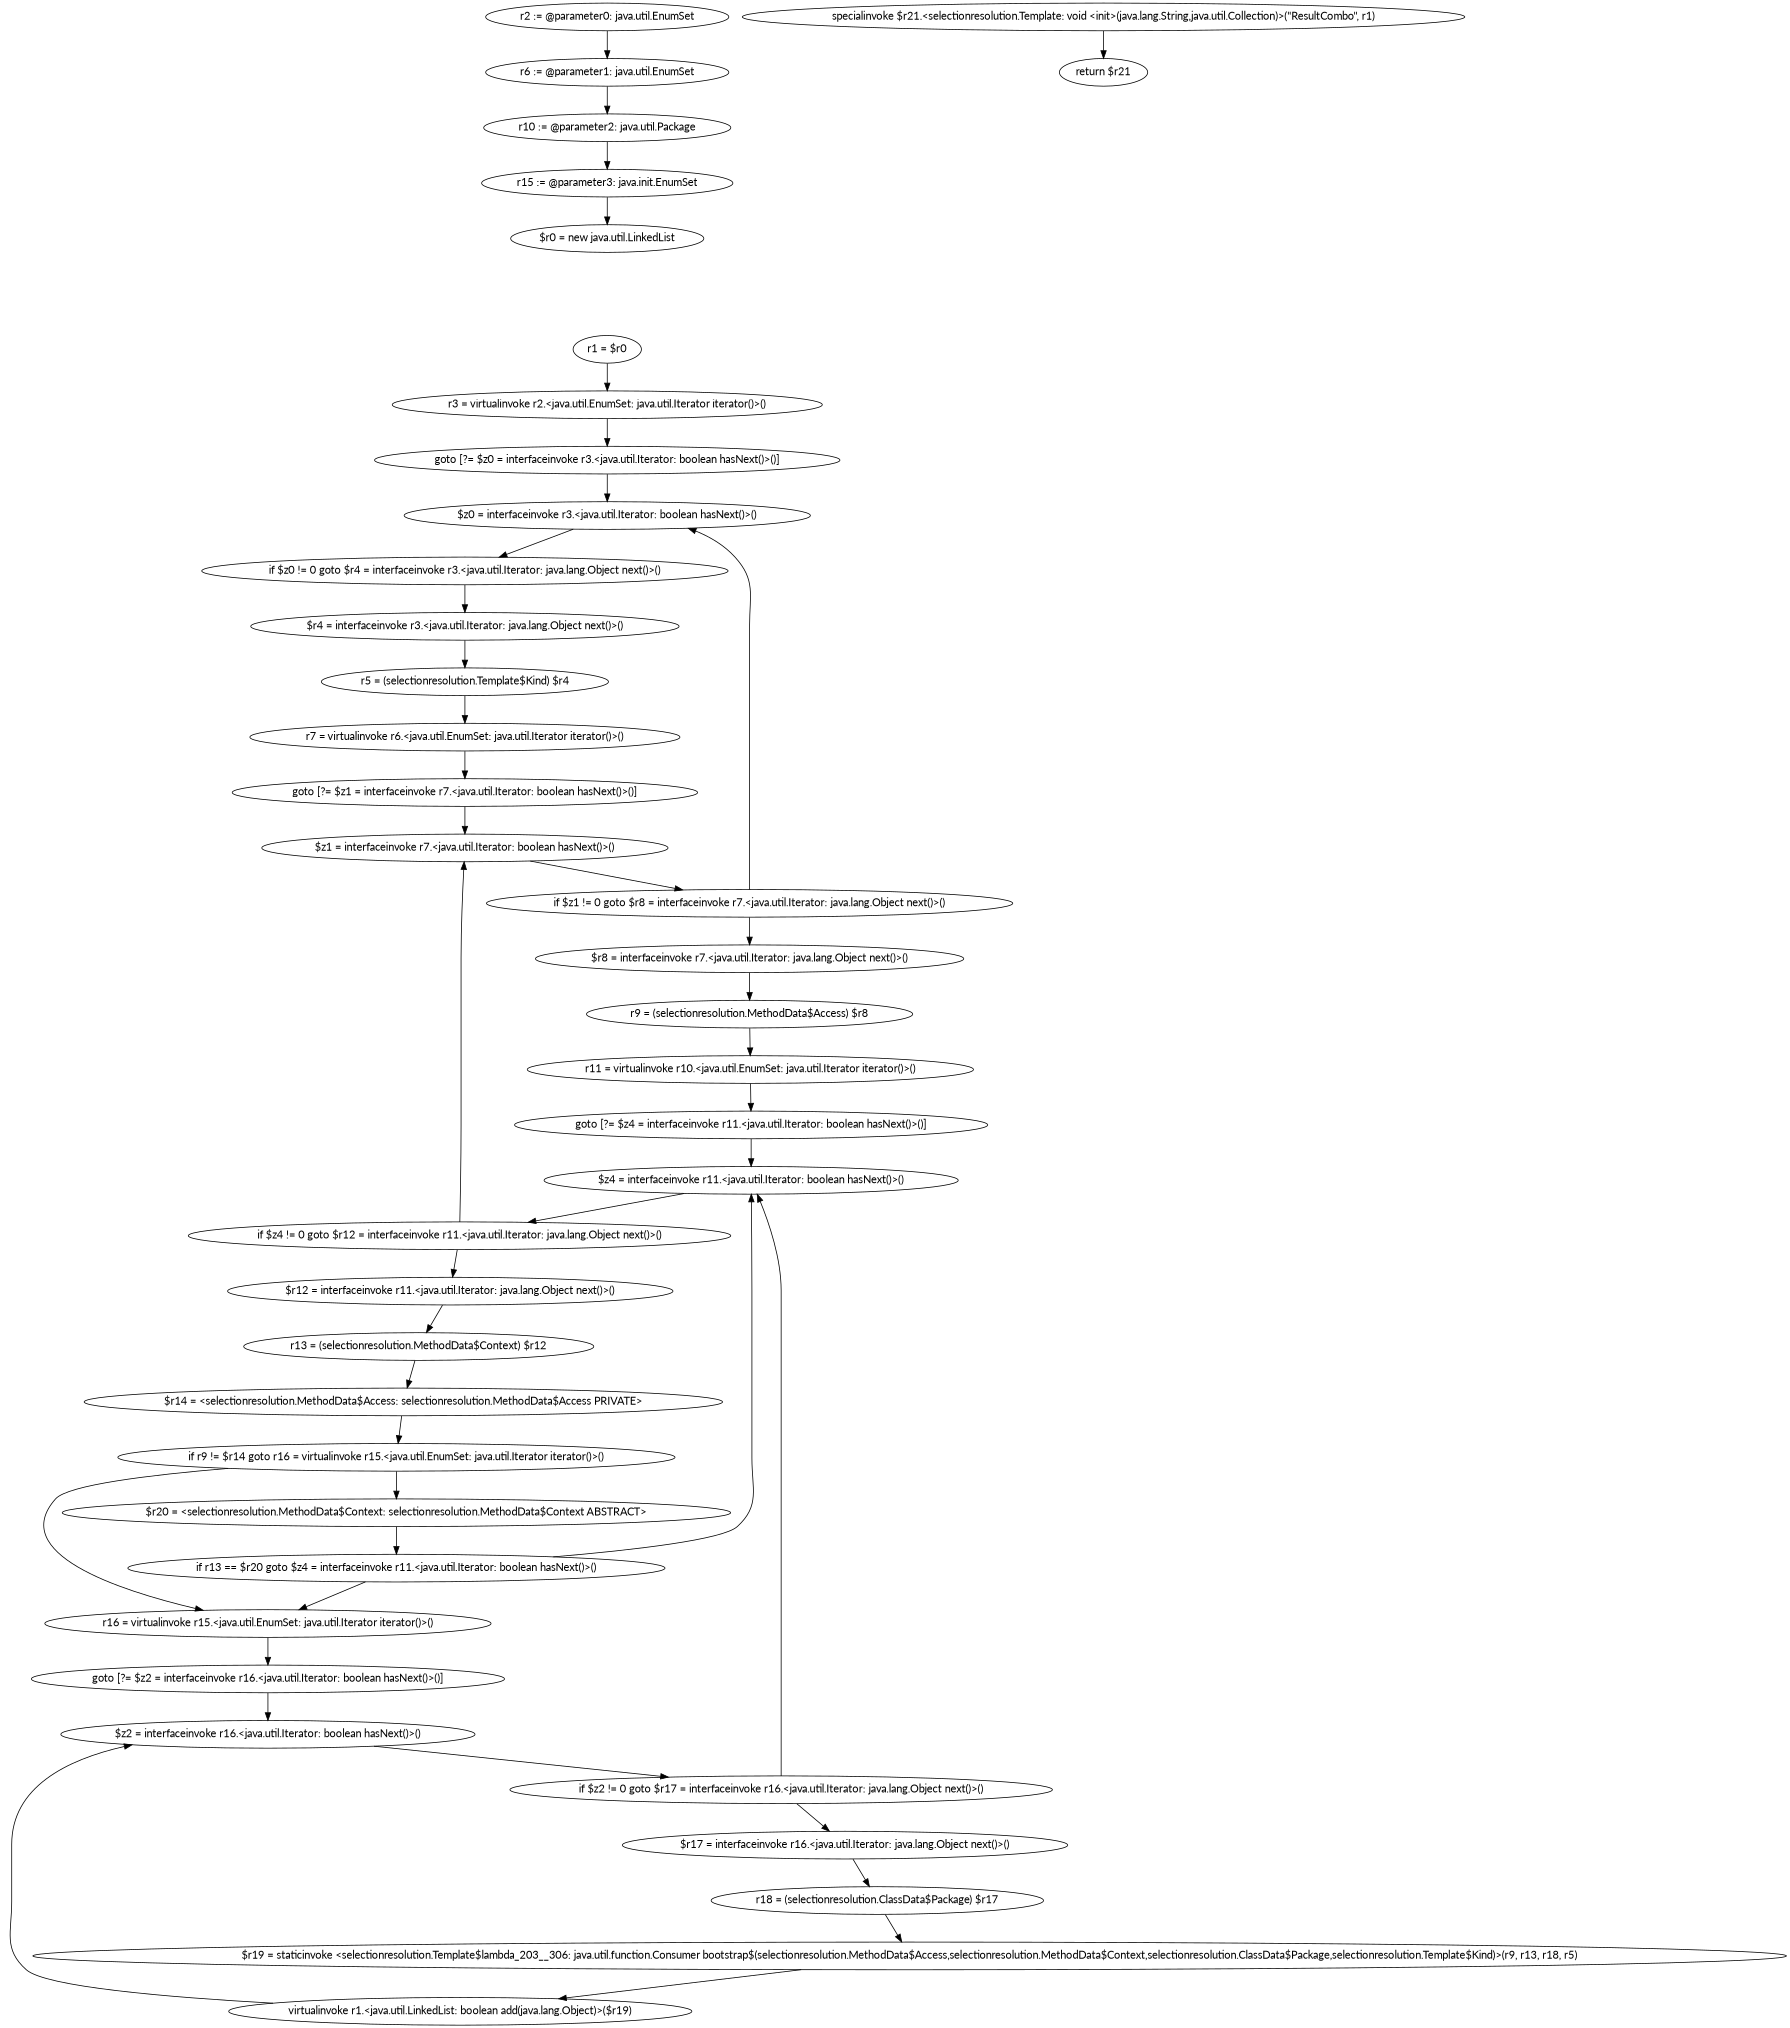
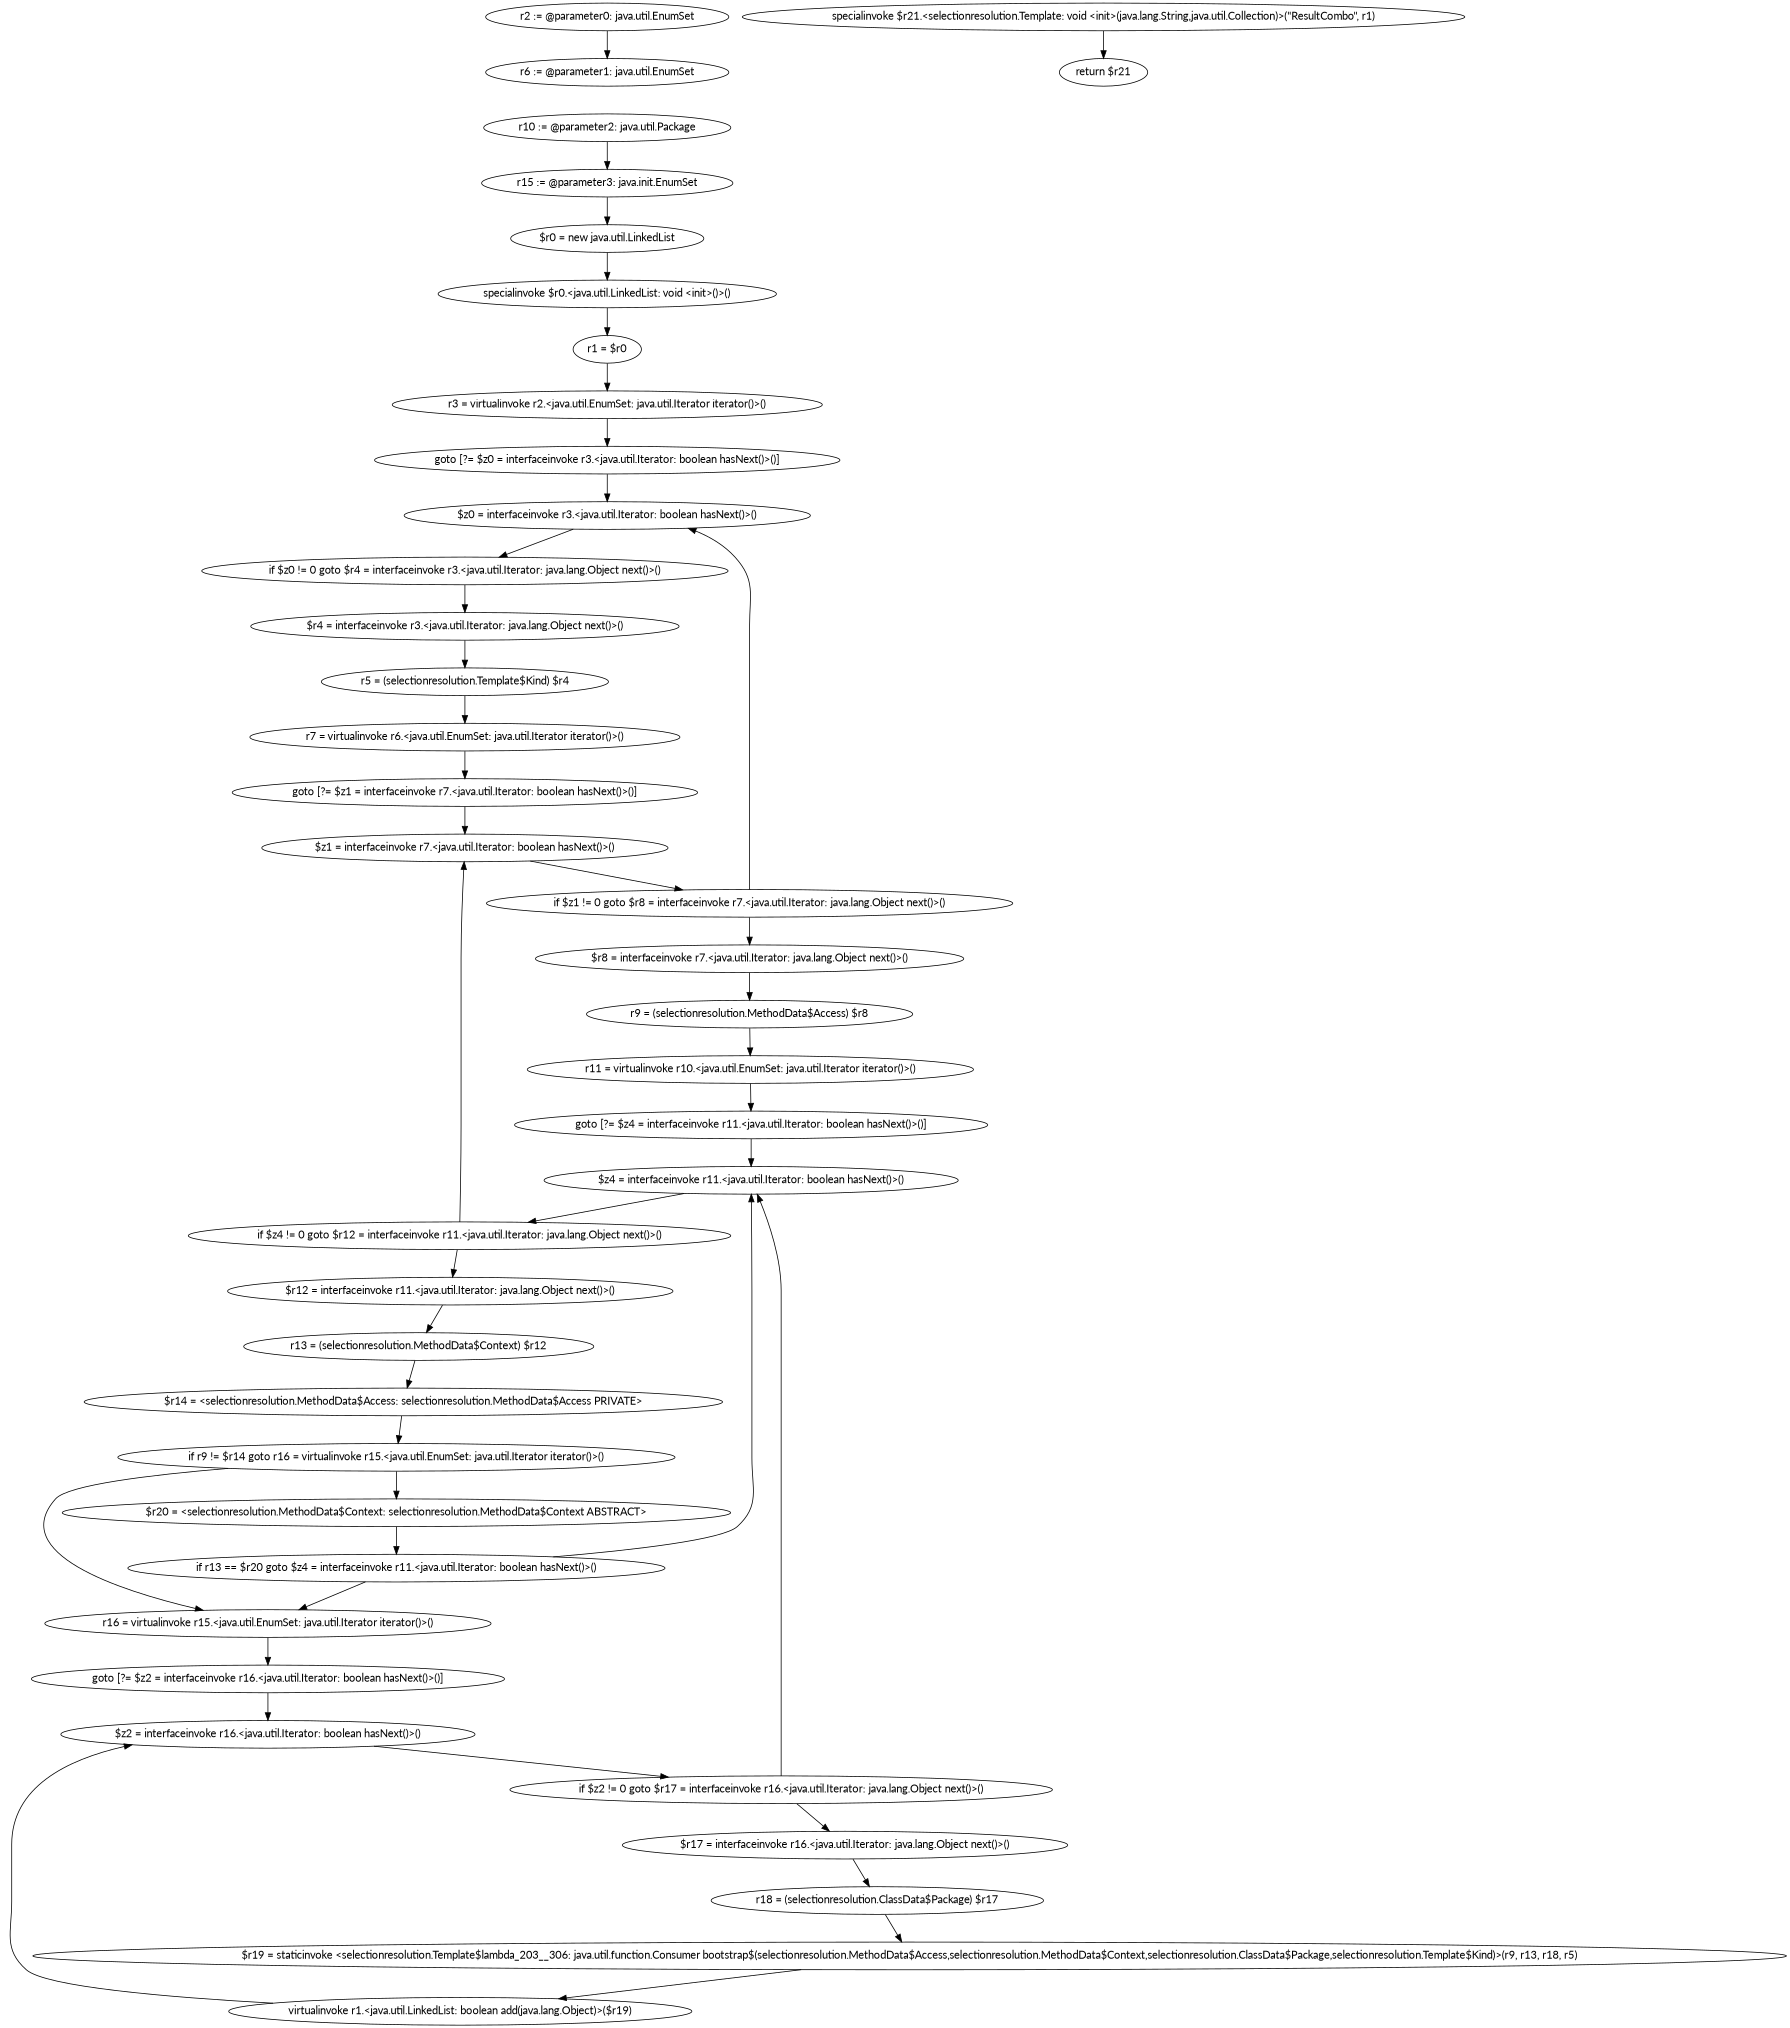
(607, 96) -> none
none -> (607, 294)
